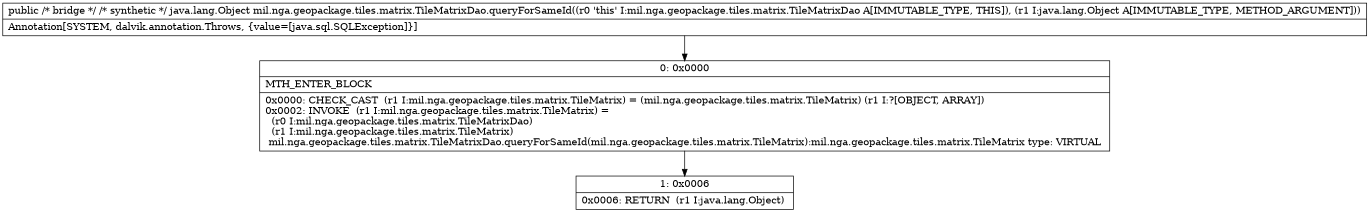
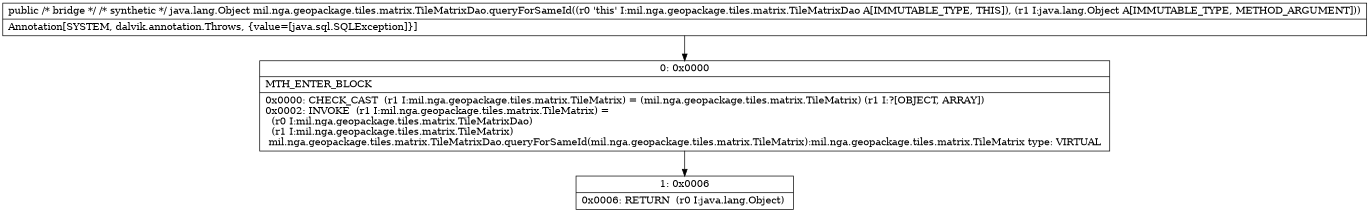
(685, 201) -> (685, 201)
